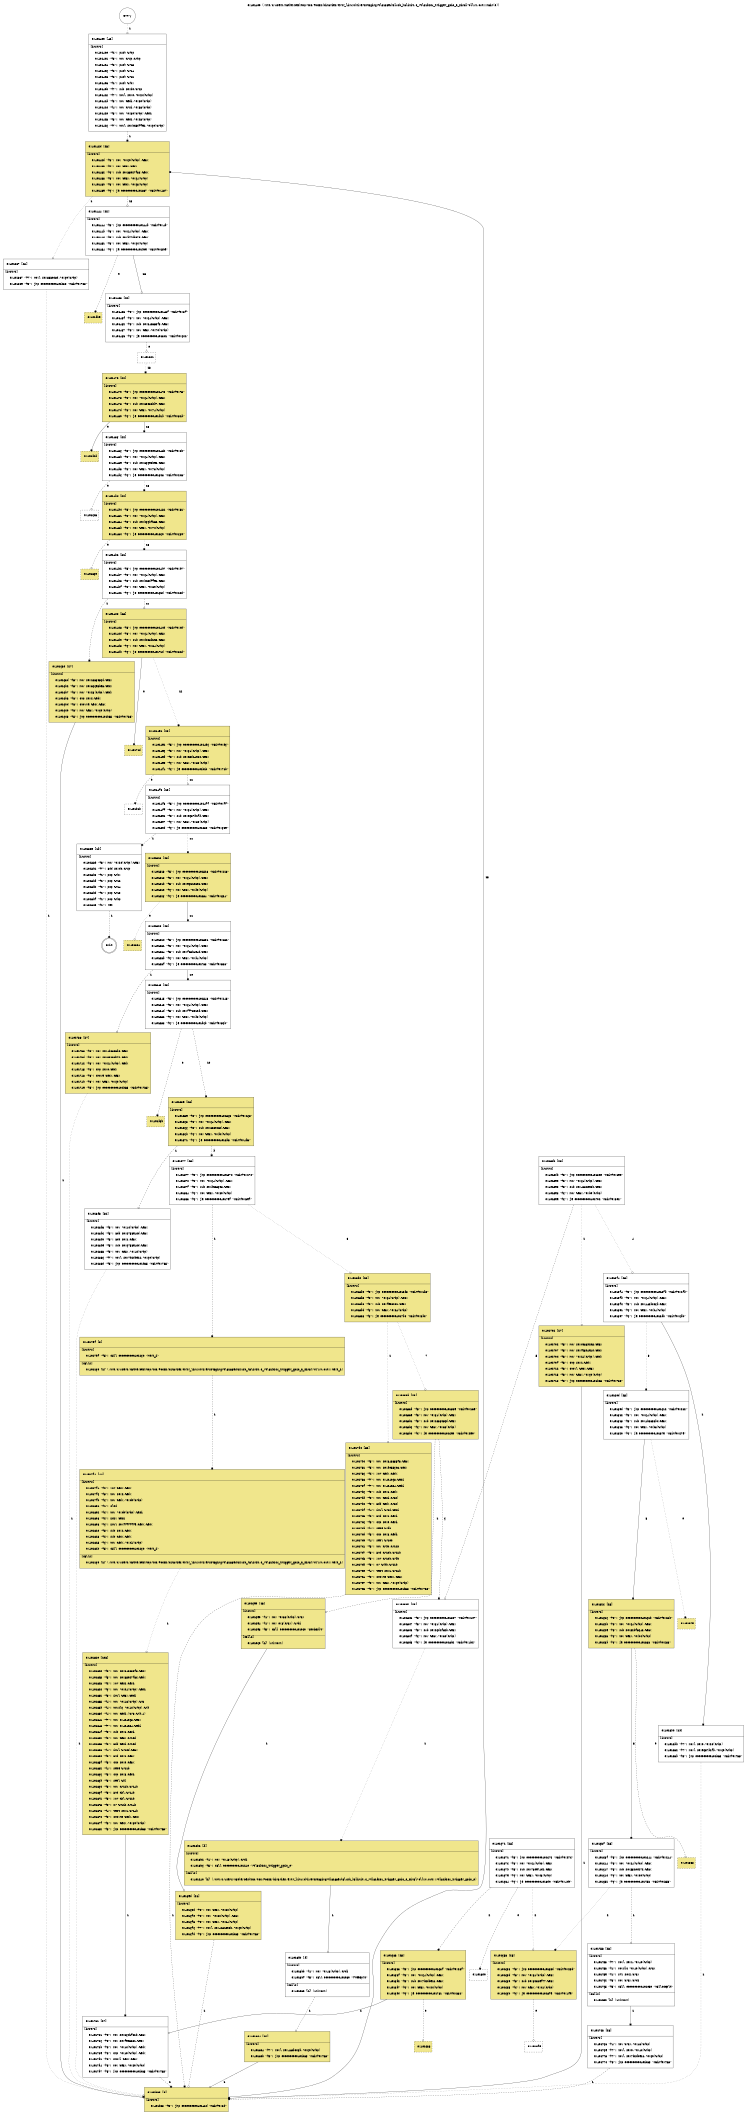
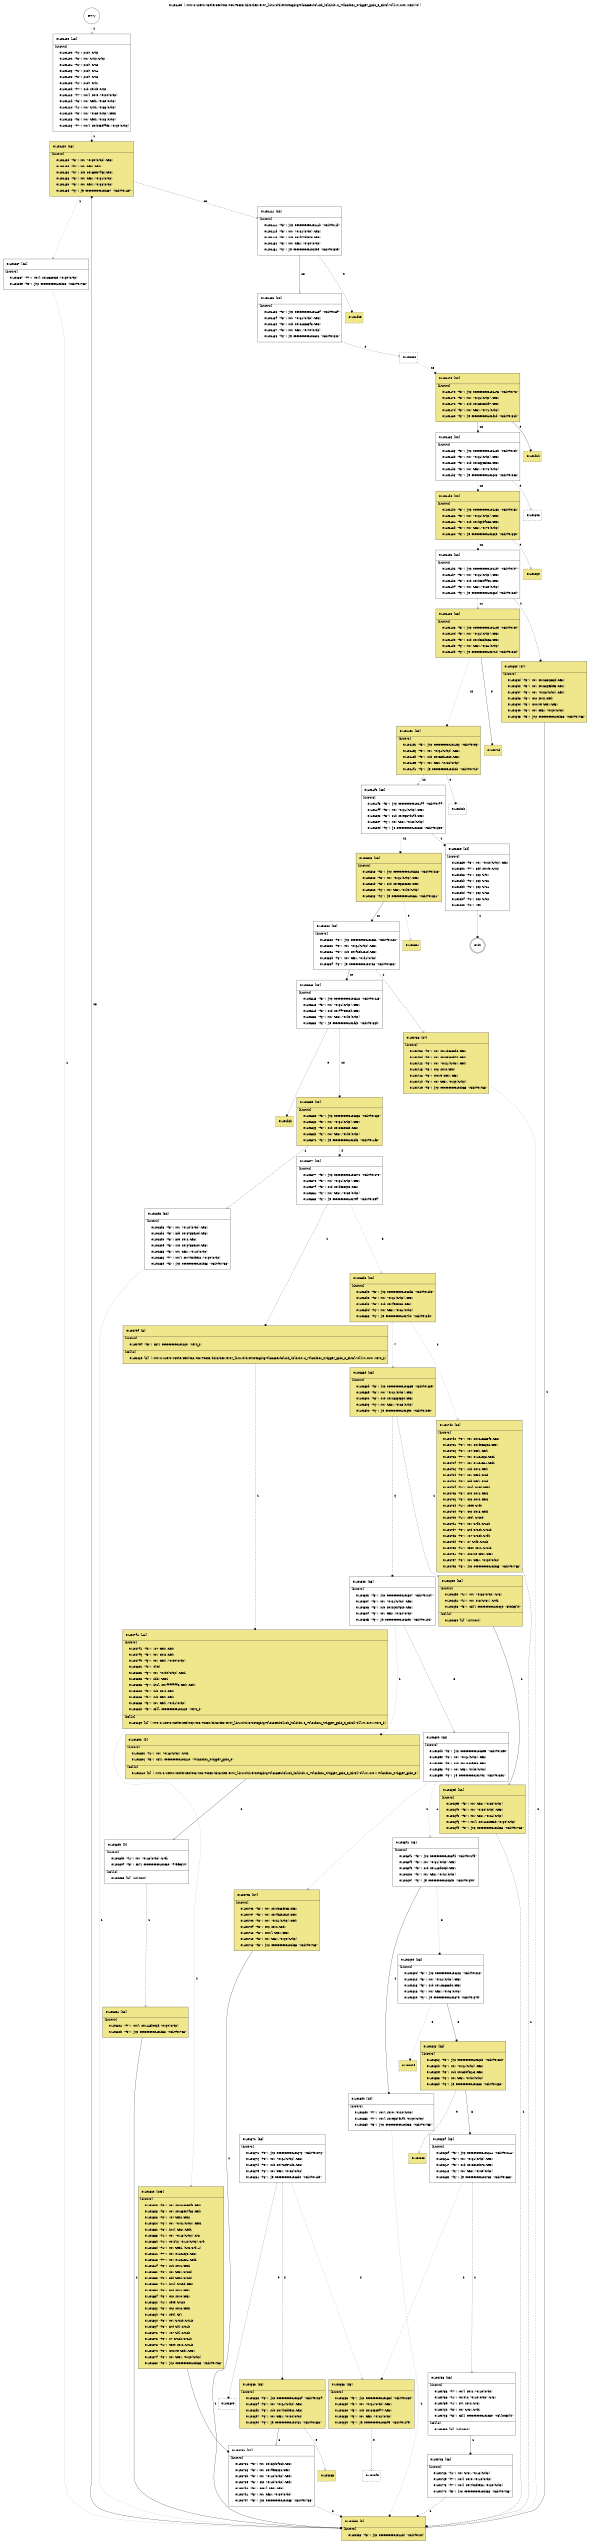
(510, 1401) -> (429, 1678)
